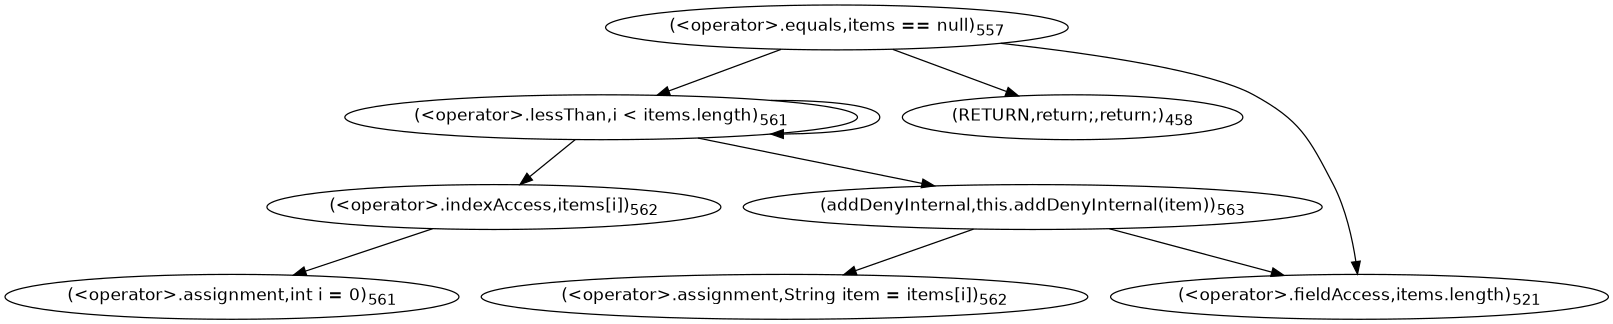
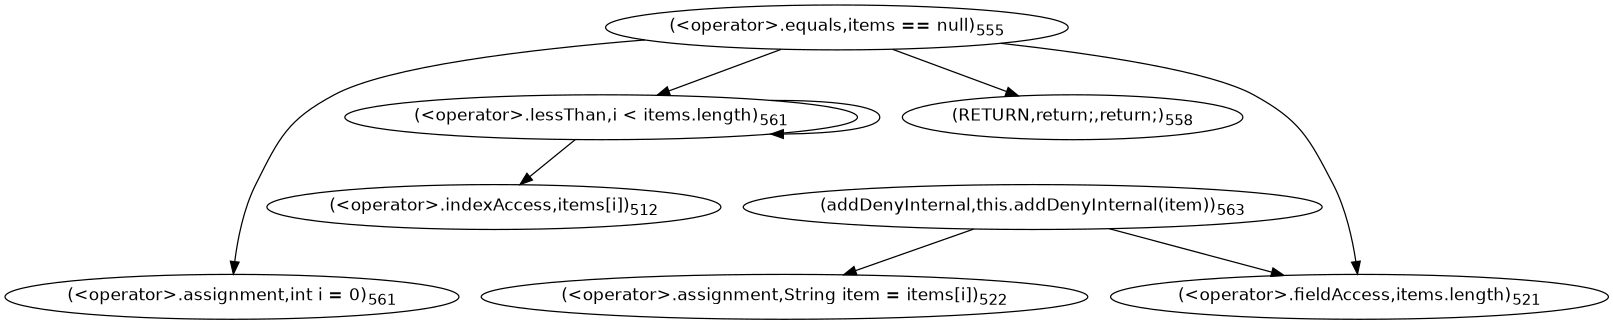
(990, 26) -> (990, 26)
(1179, 115) -> (1179, 115)
(810, 161) -> none
(644, 205) -> (644, 205)
(369, 250) -> (388, 76)
(993, 295) -> (993, 295)
